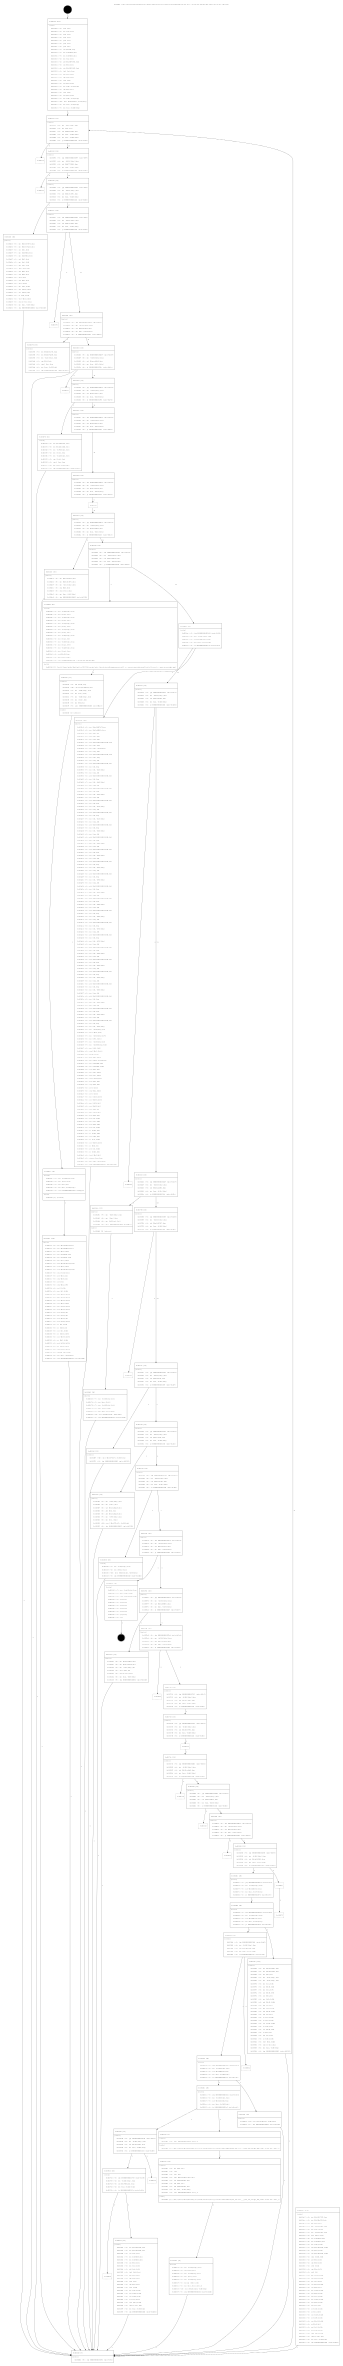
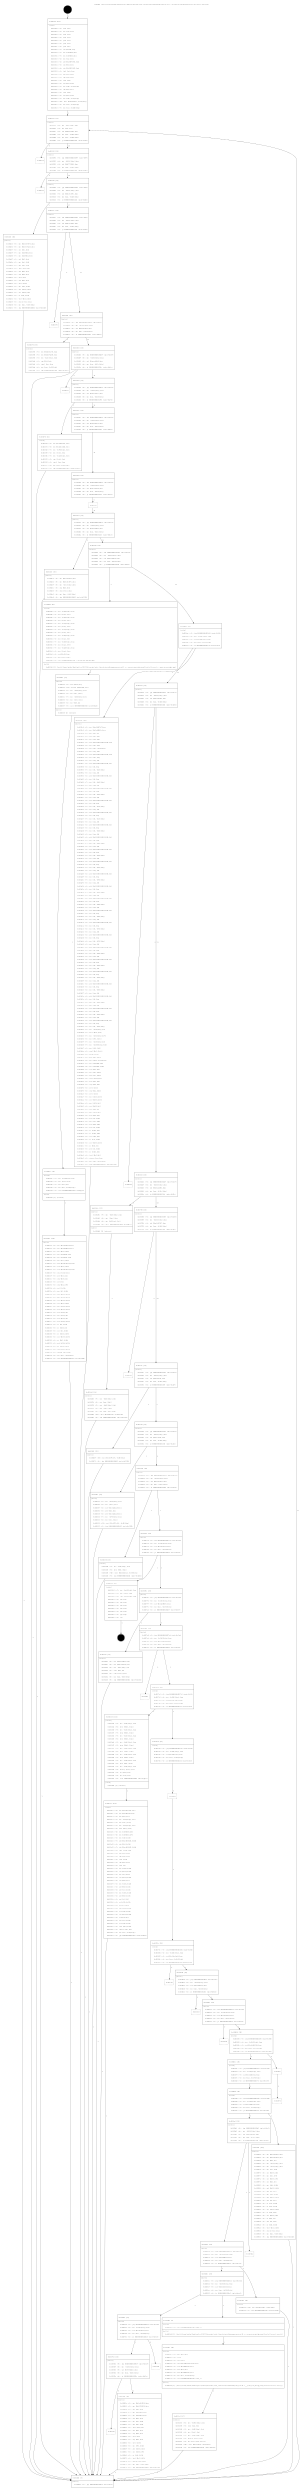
none -> (127, 1751)
